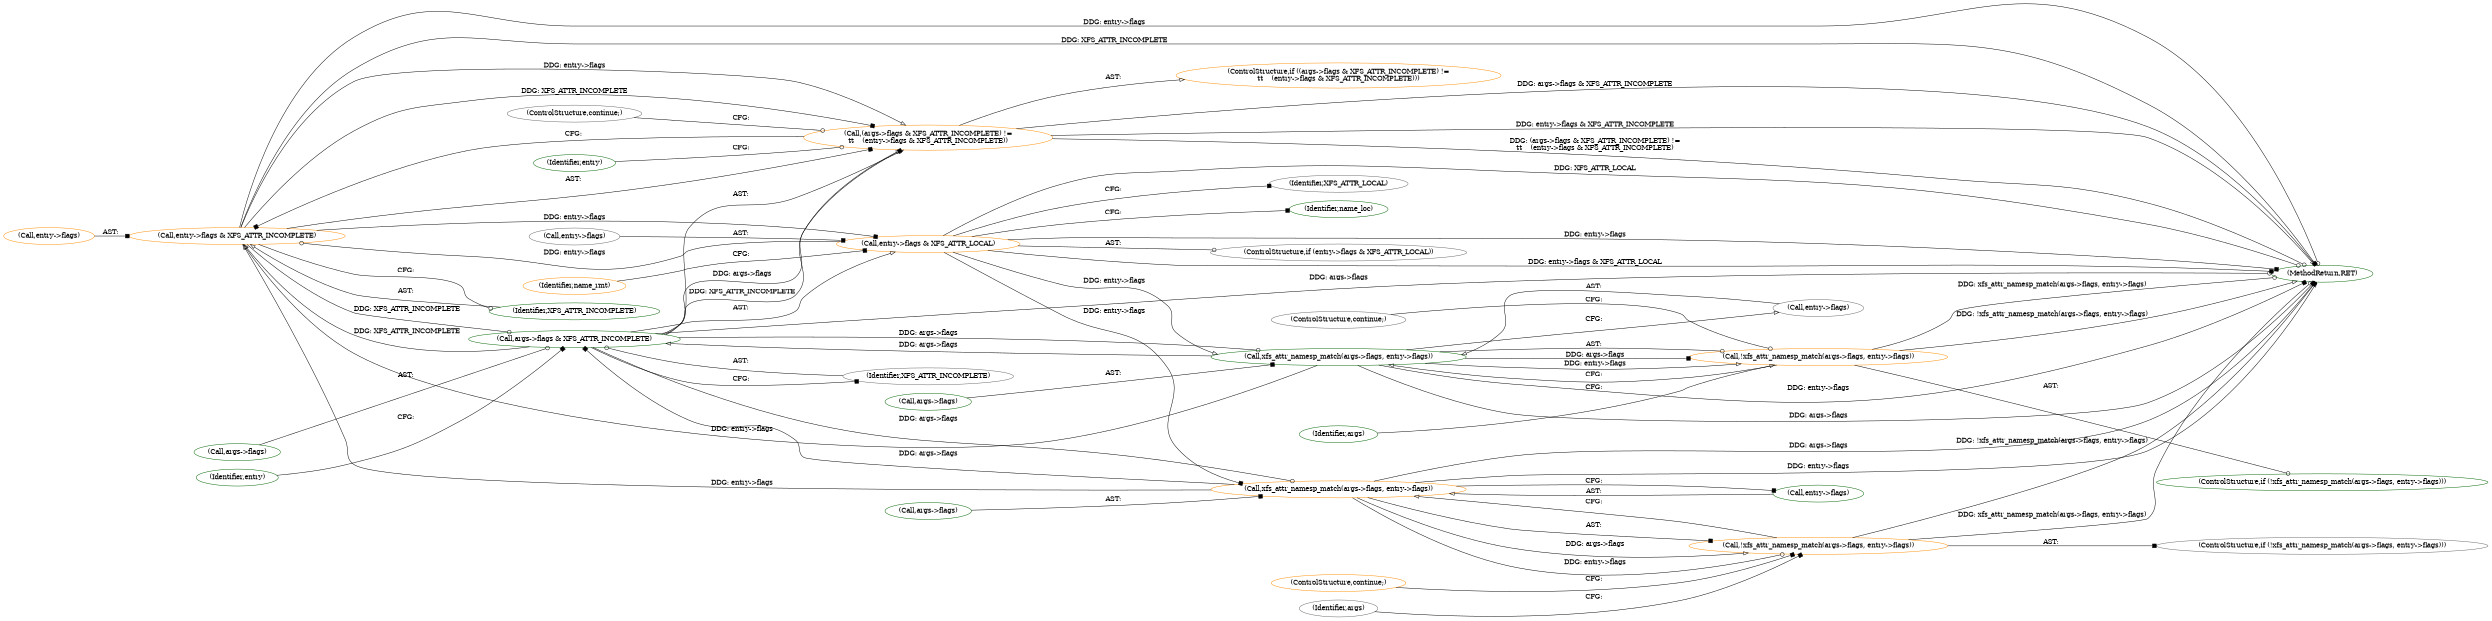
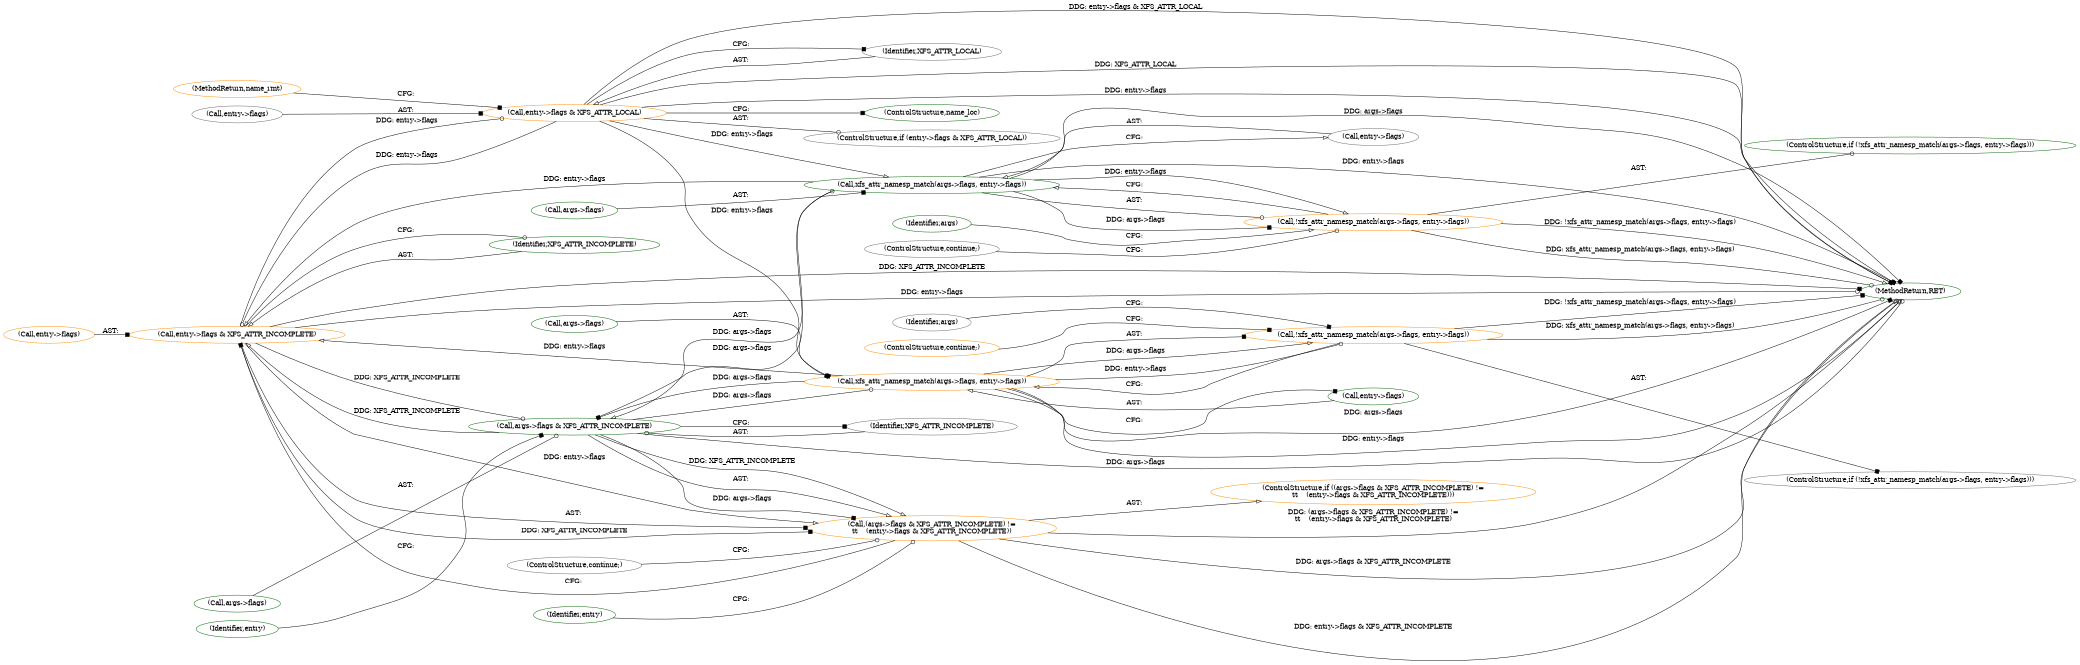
(1339, 209) -> (932, 113)
(595, 221) -> (329, 170)
(574, 286) -> (237, 89)
(771, 318) -> (734, 66)
